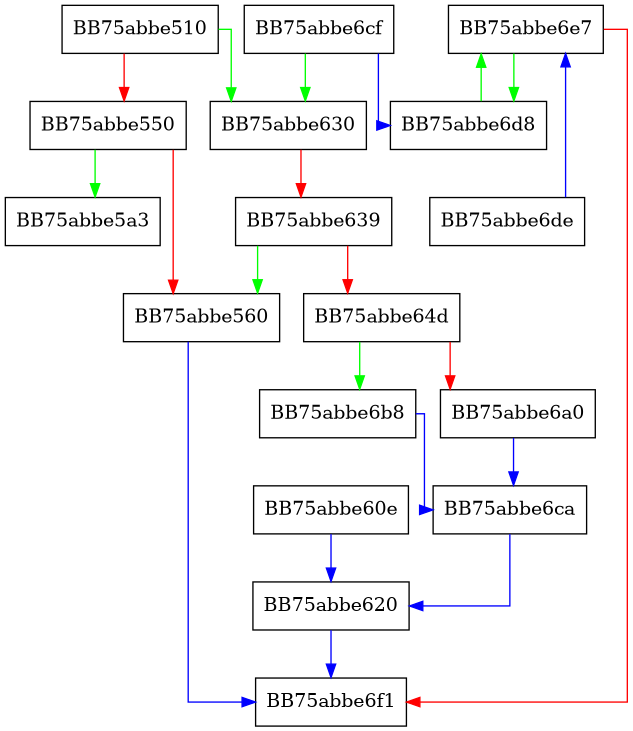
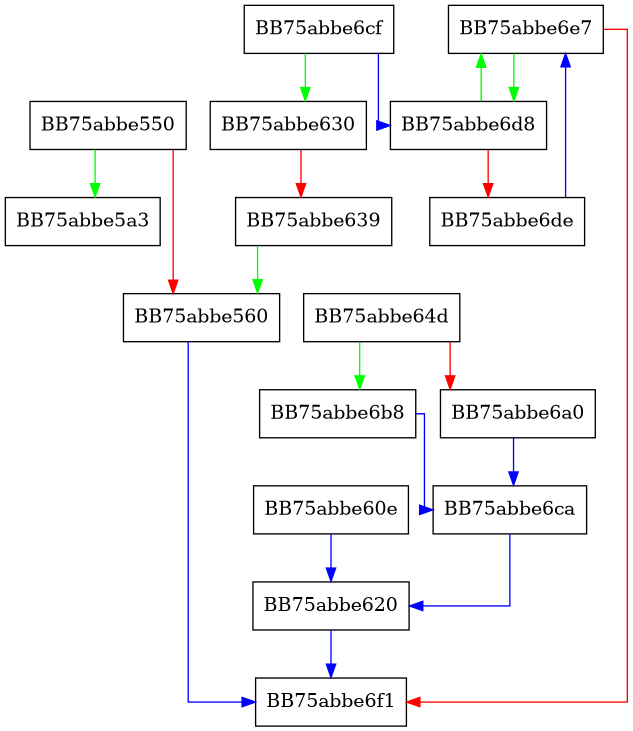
(140, 29) -> none
none -> (488, 167)
(348, 263) -> none
